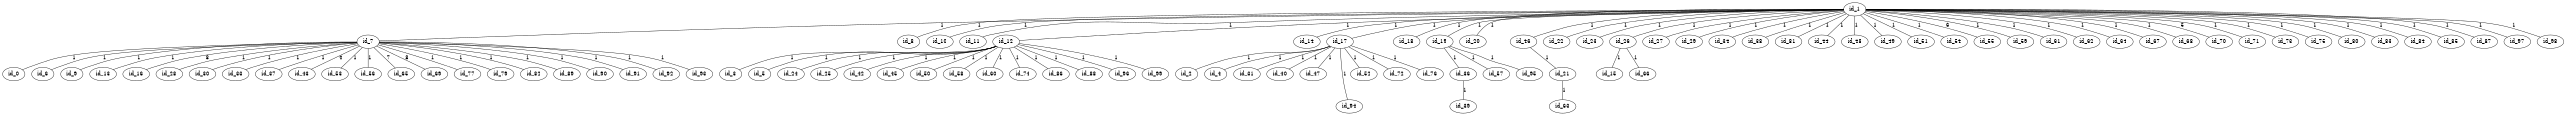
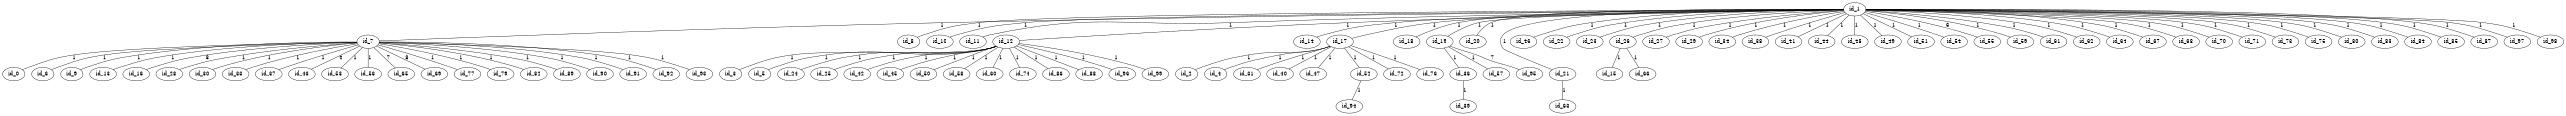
(2183, 25) -> (2183, 25)
(1789, 42) -> (1789, 42)
(1493, 58) -> (1493, 58)
(1543, 58) -> (1566, 19)
(1342, 74) -> (1357, 90)
